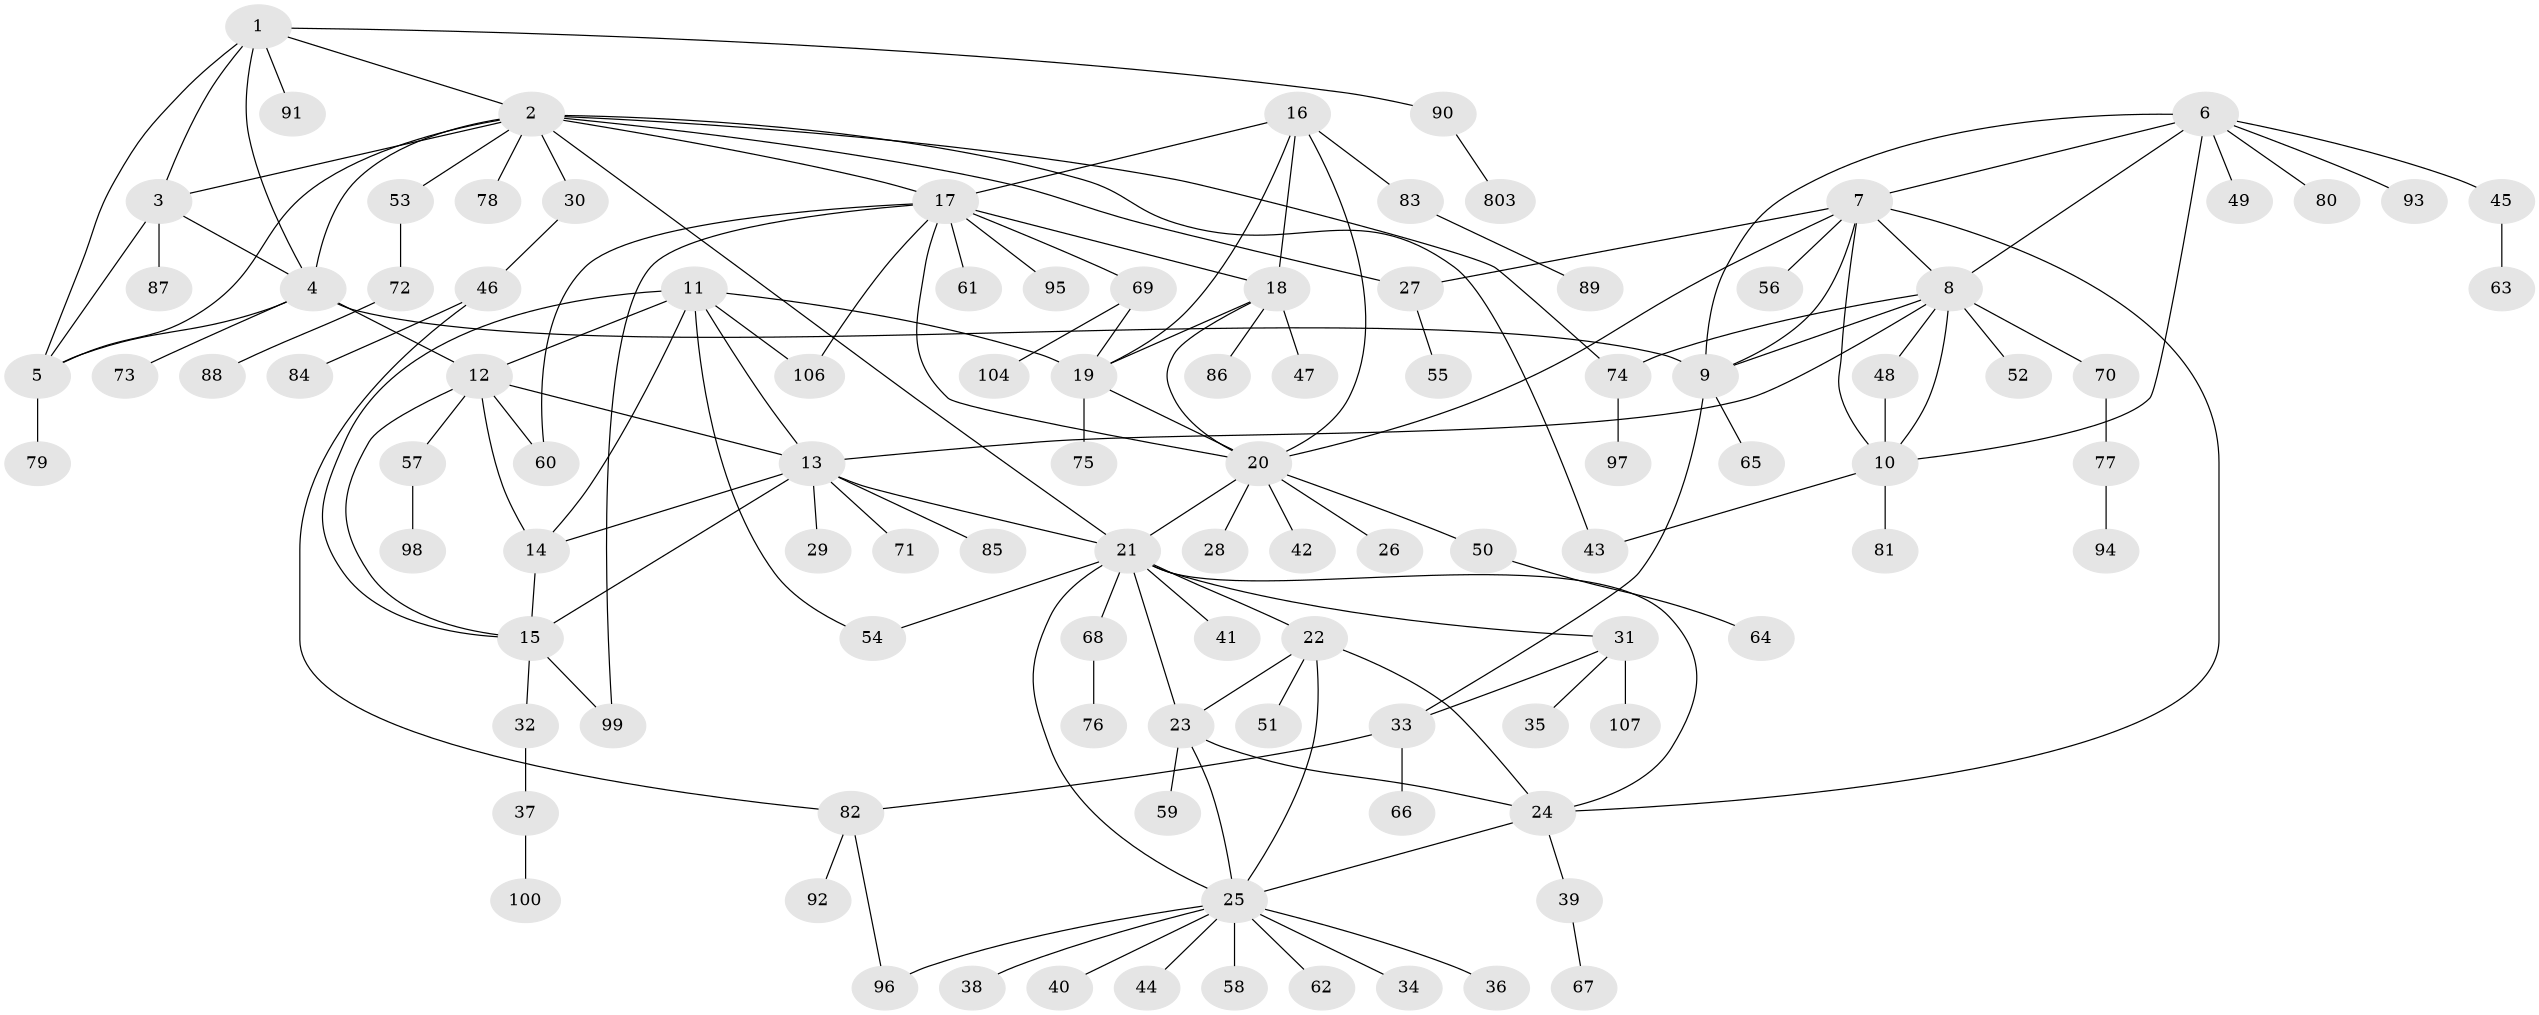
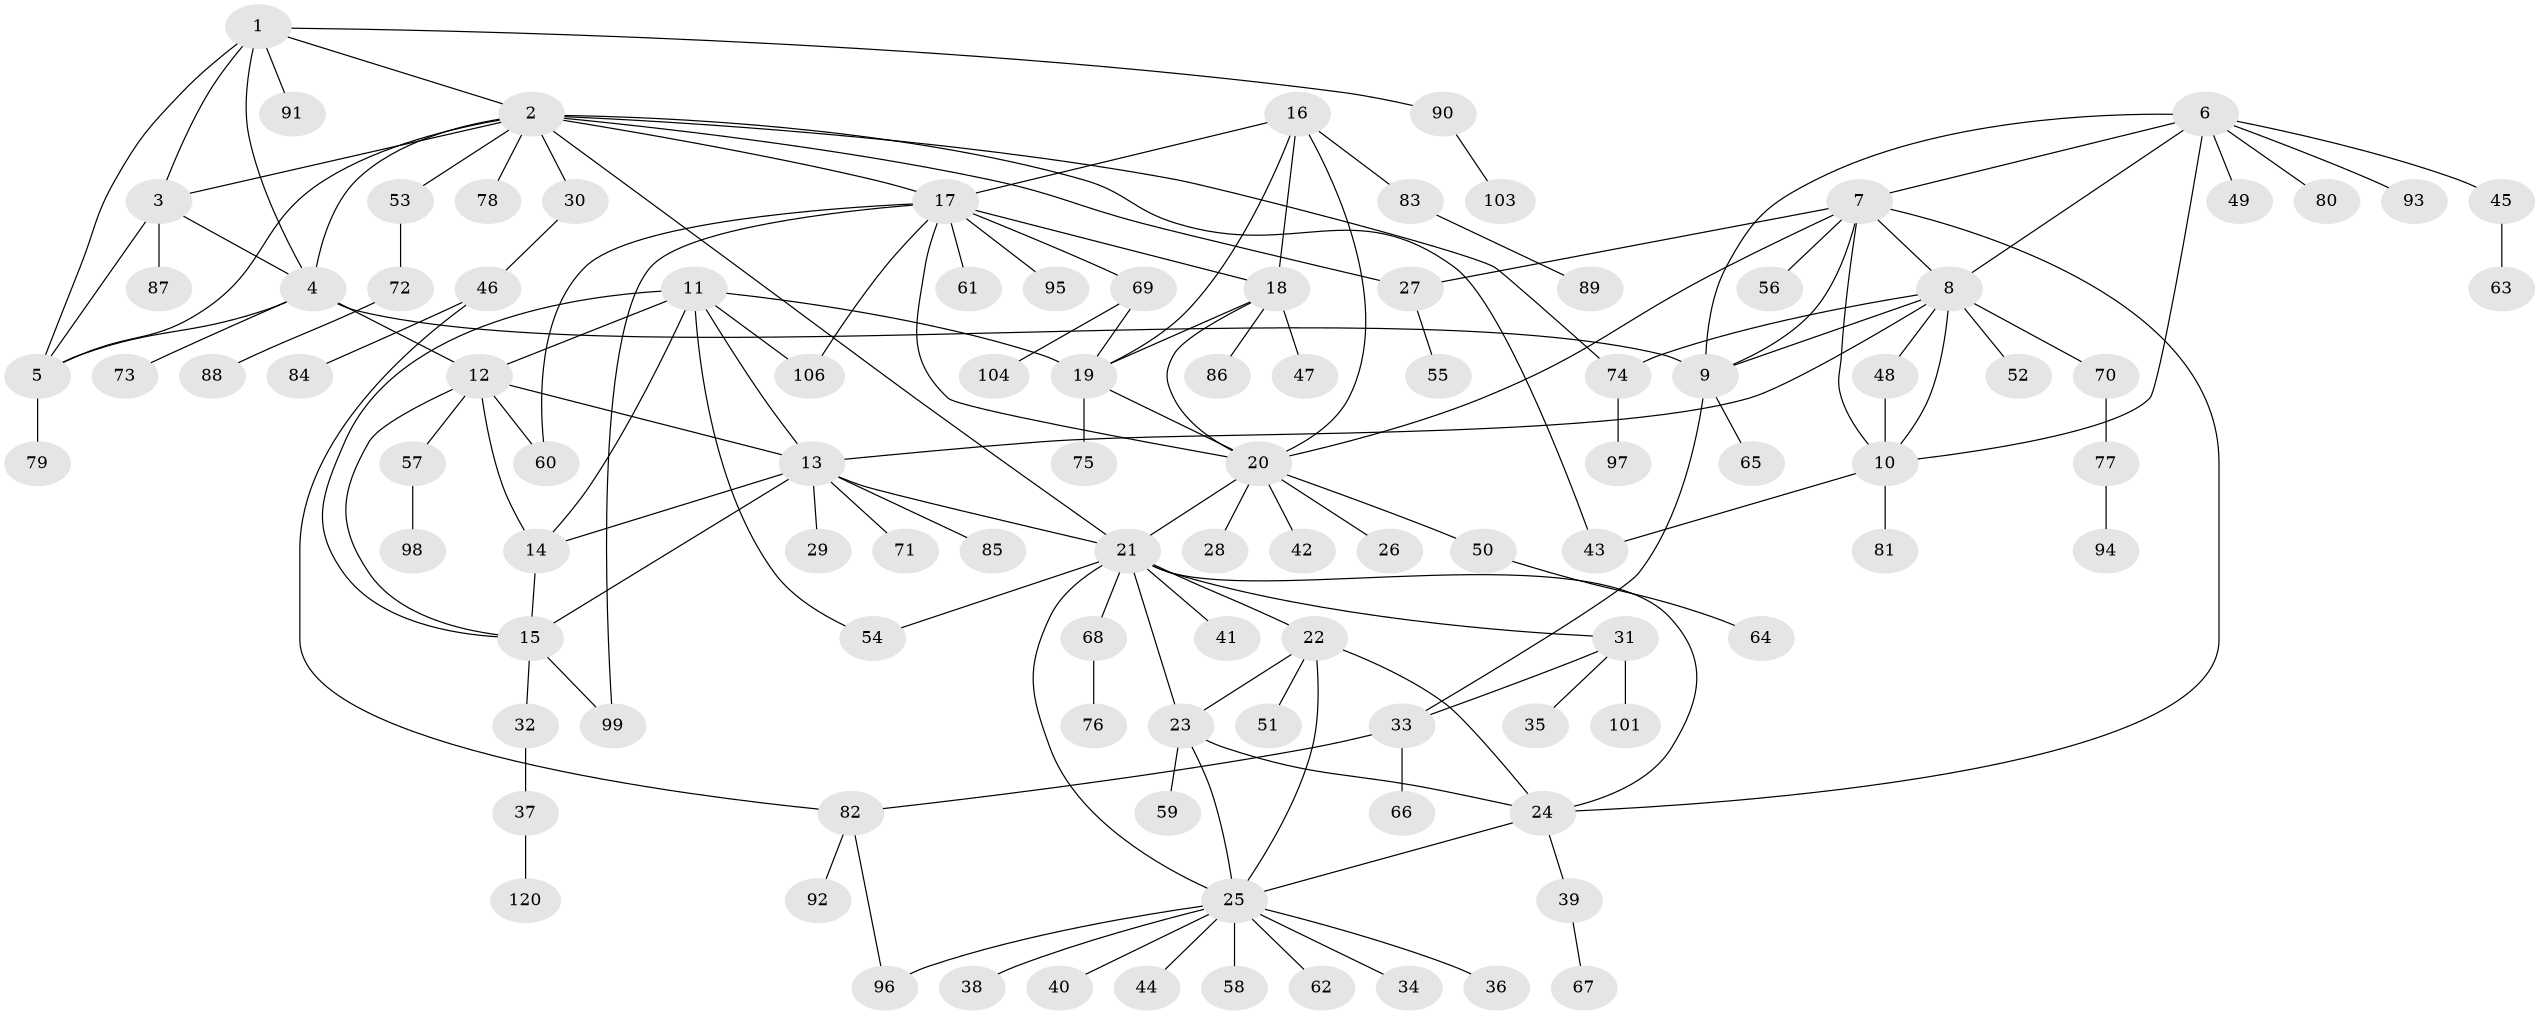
(1500, 202) -> (1500, 202)
(1625, 726) -> (1625, 726)
(526, 901) -> (526, 901)
